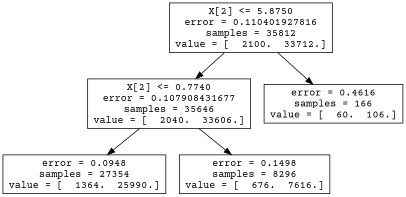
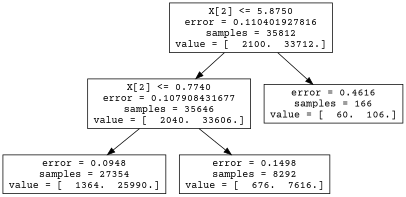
(255, 174) -> (255, 174)
